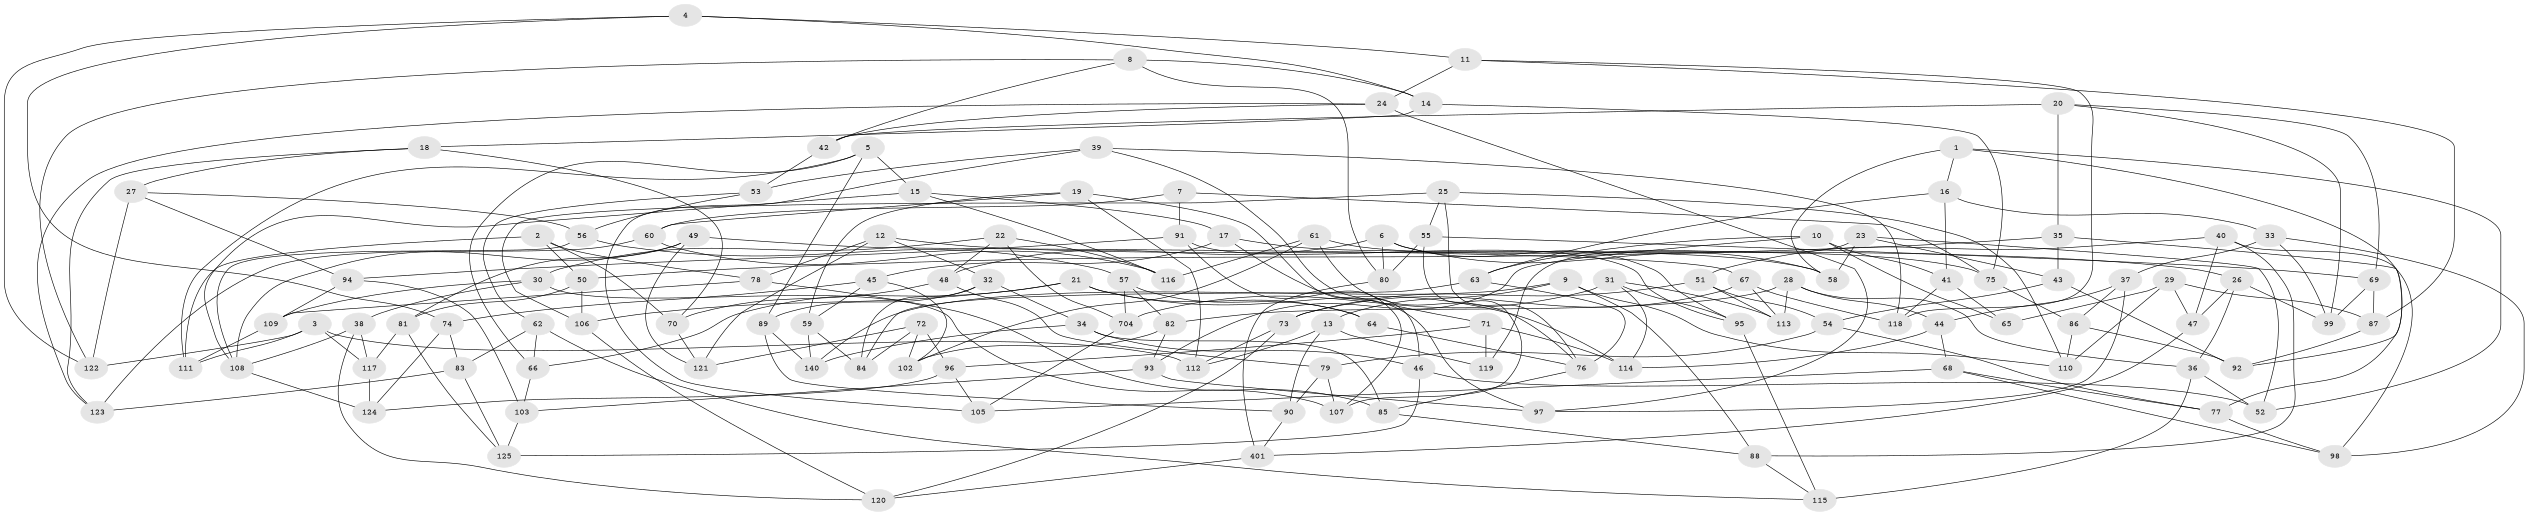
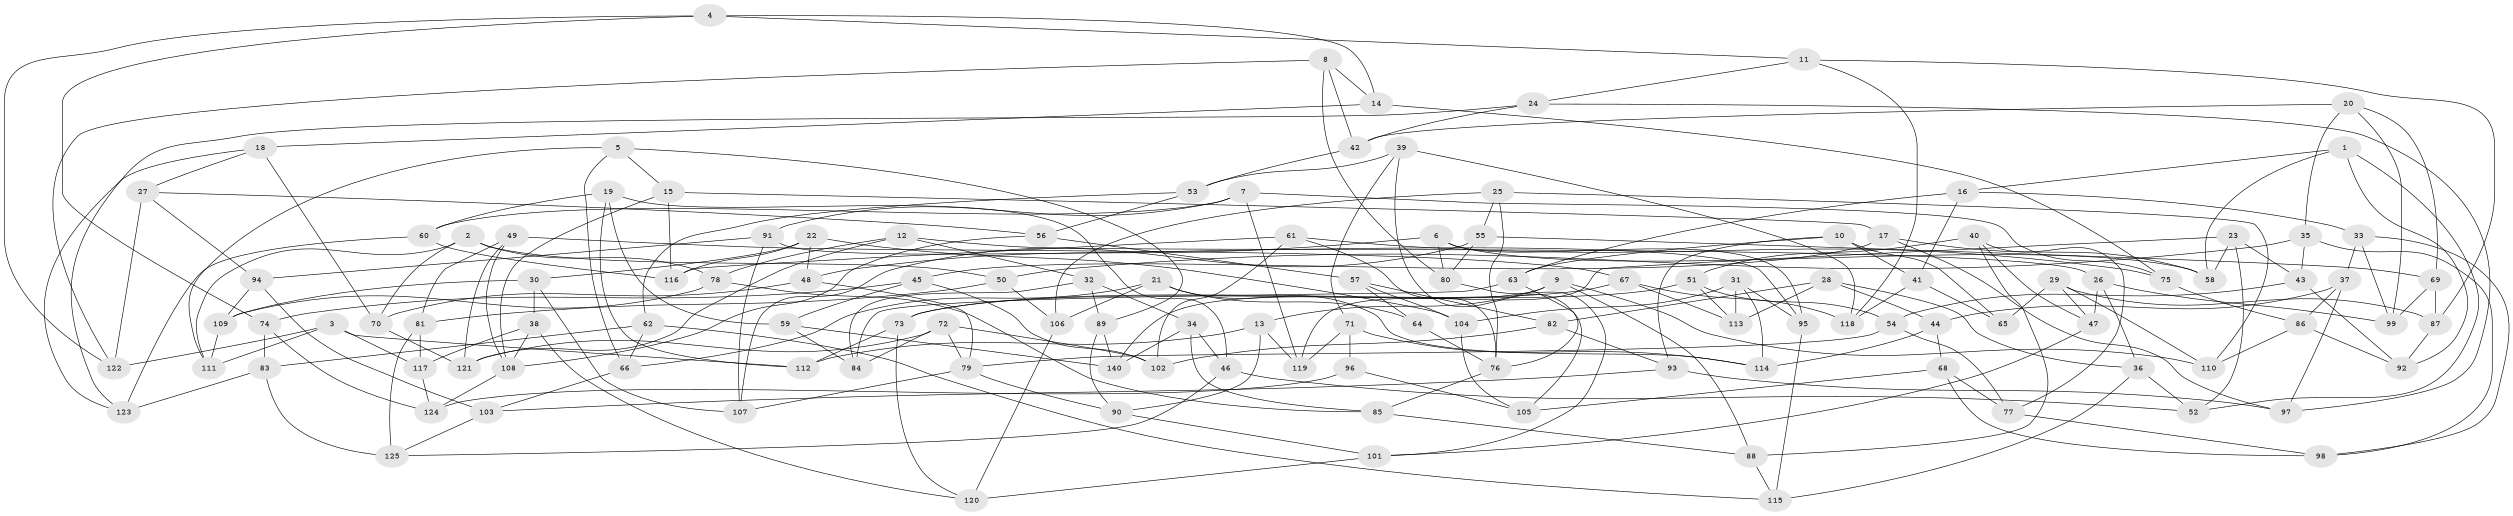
none -> (1270, 276)
(1126, 324) -> (1461, 324)
(935, 346) -> (958, 351)
(1257, 456) -> (1374, 456)
